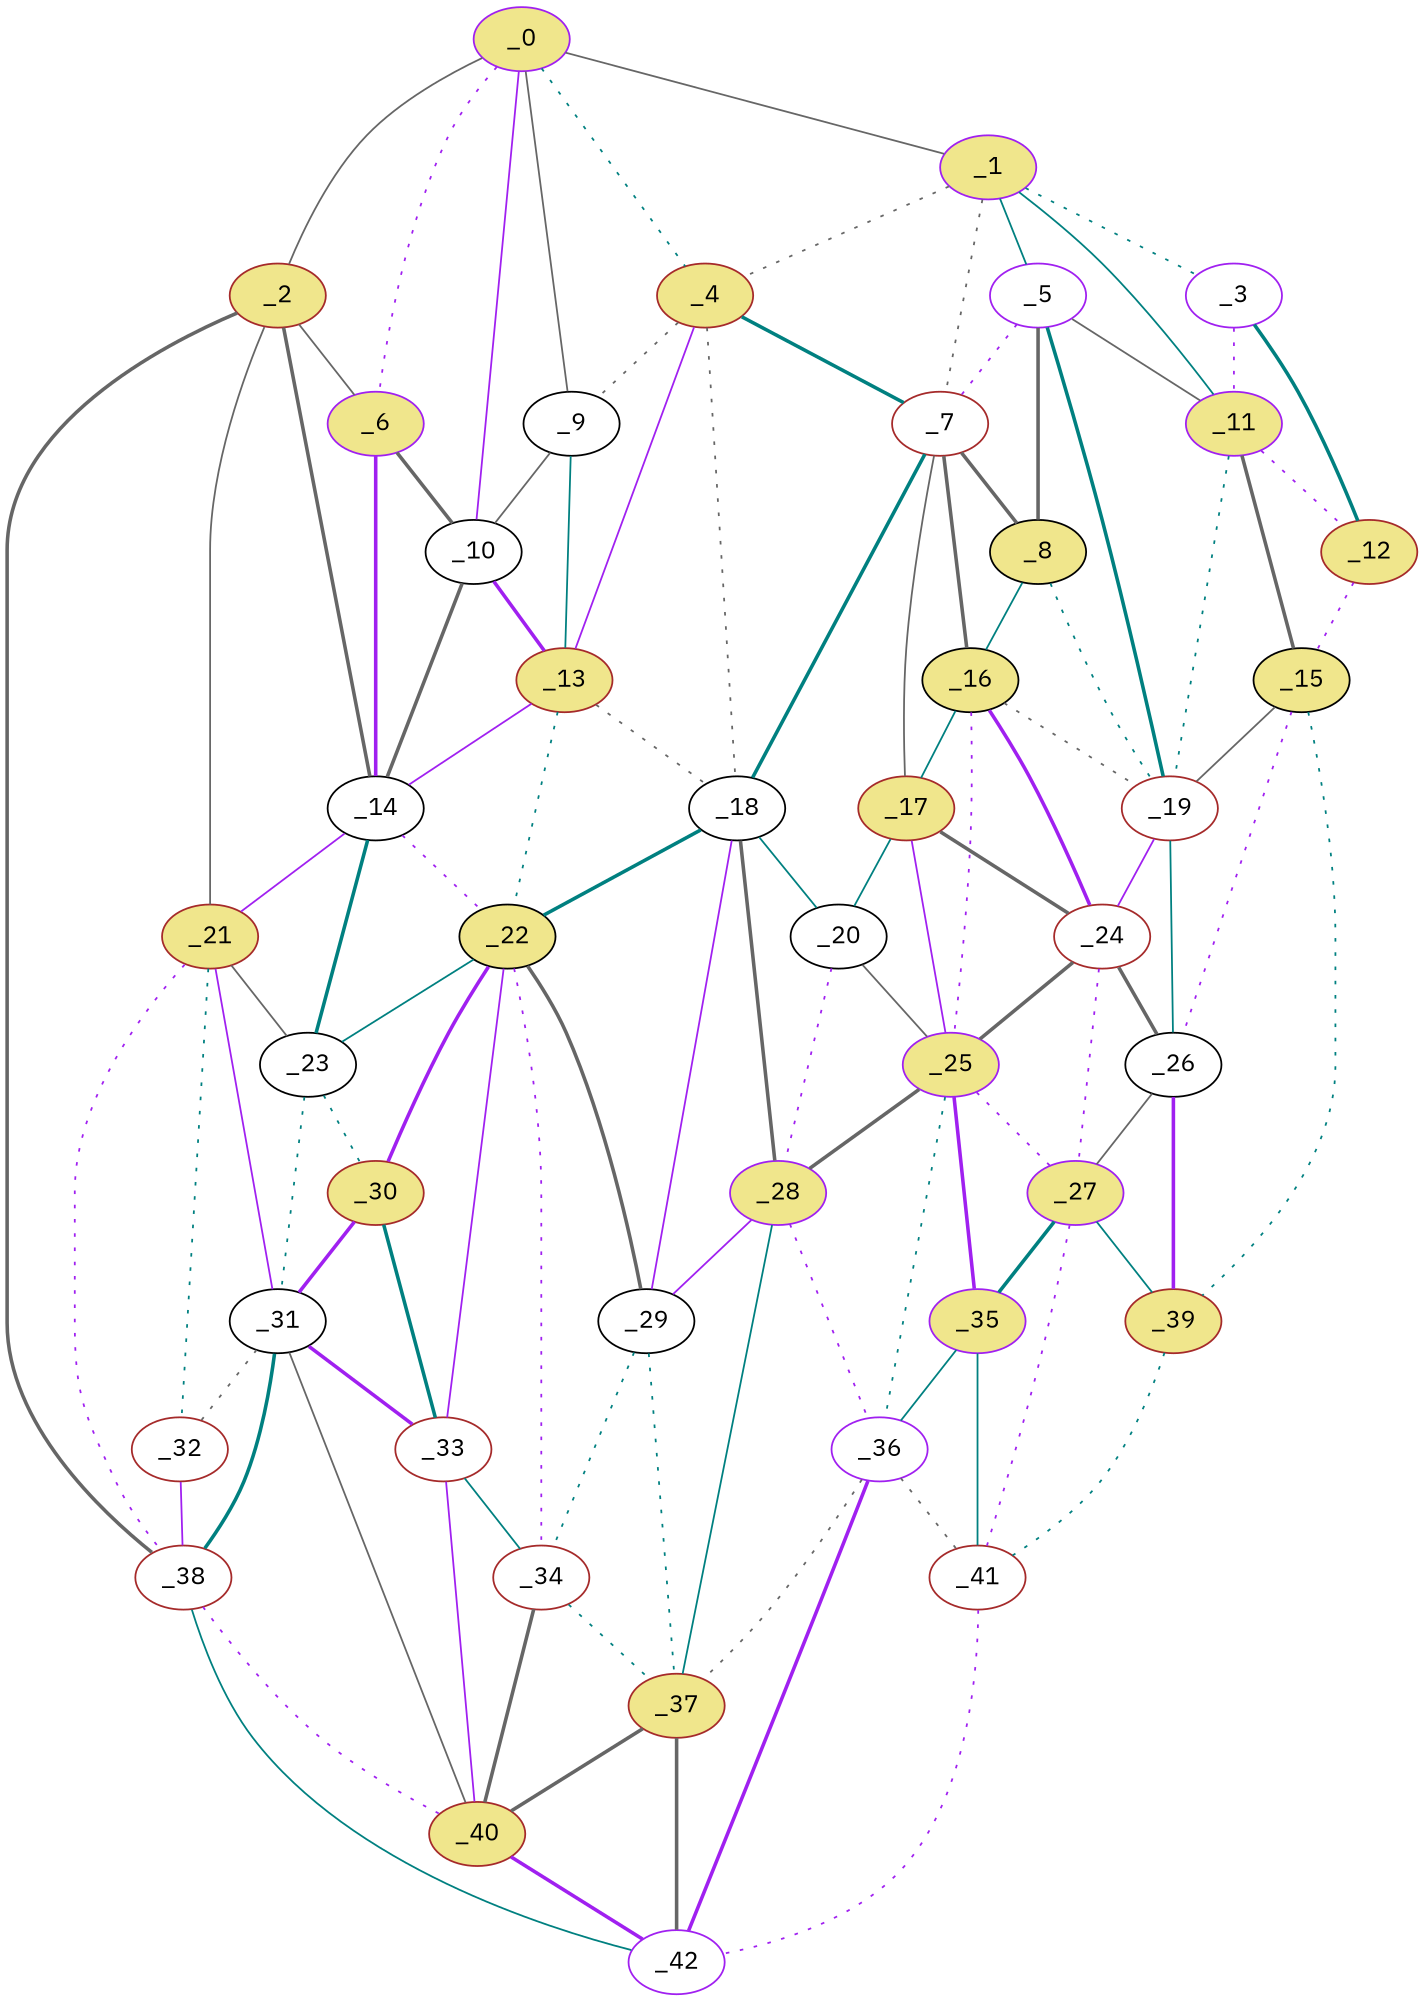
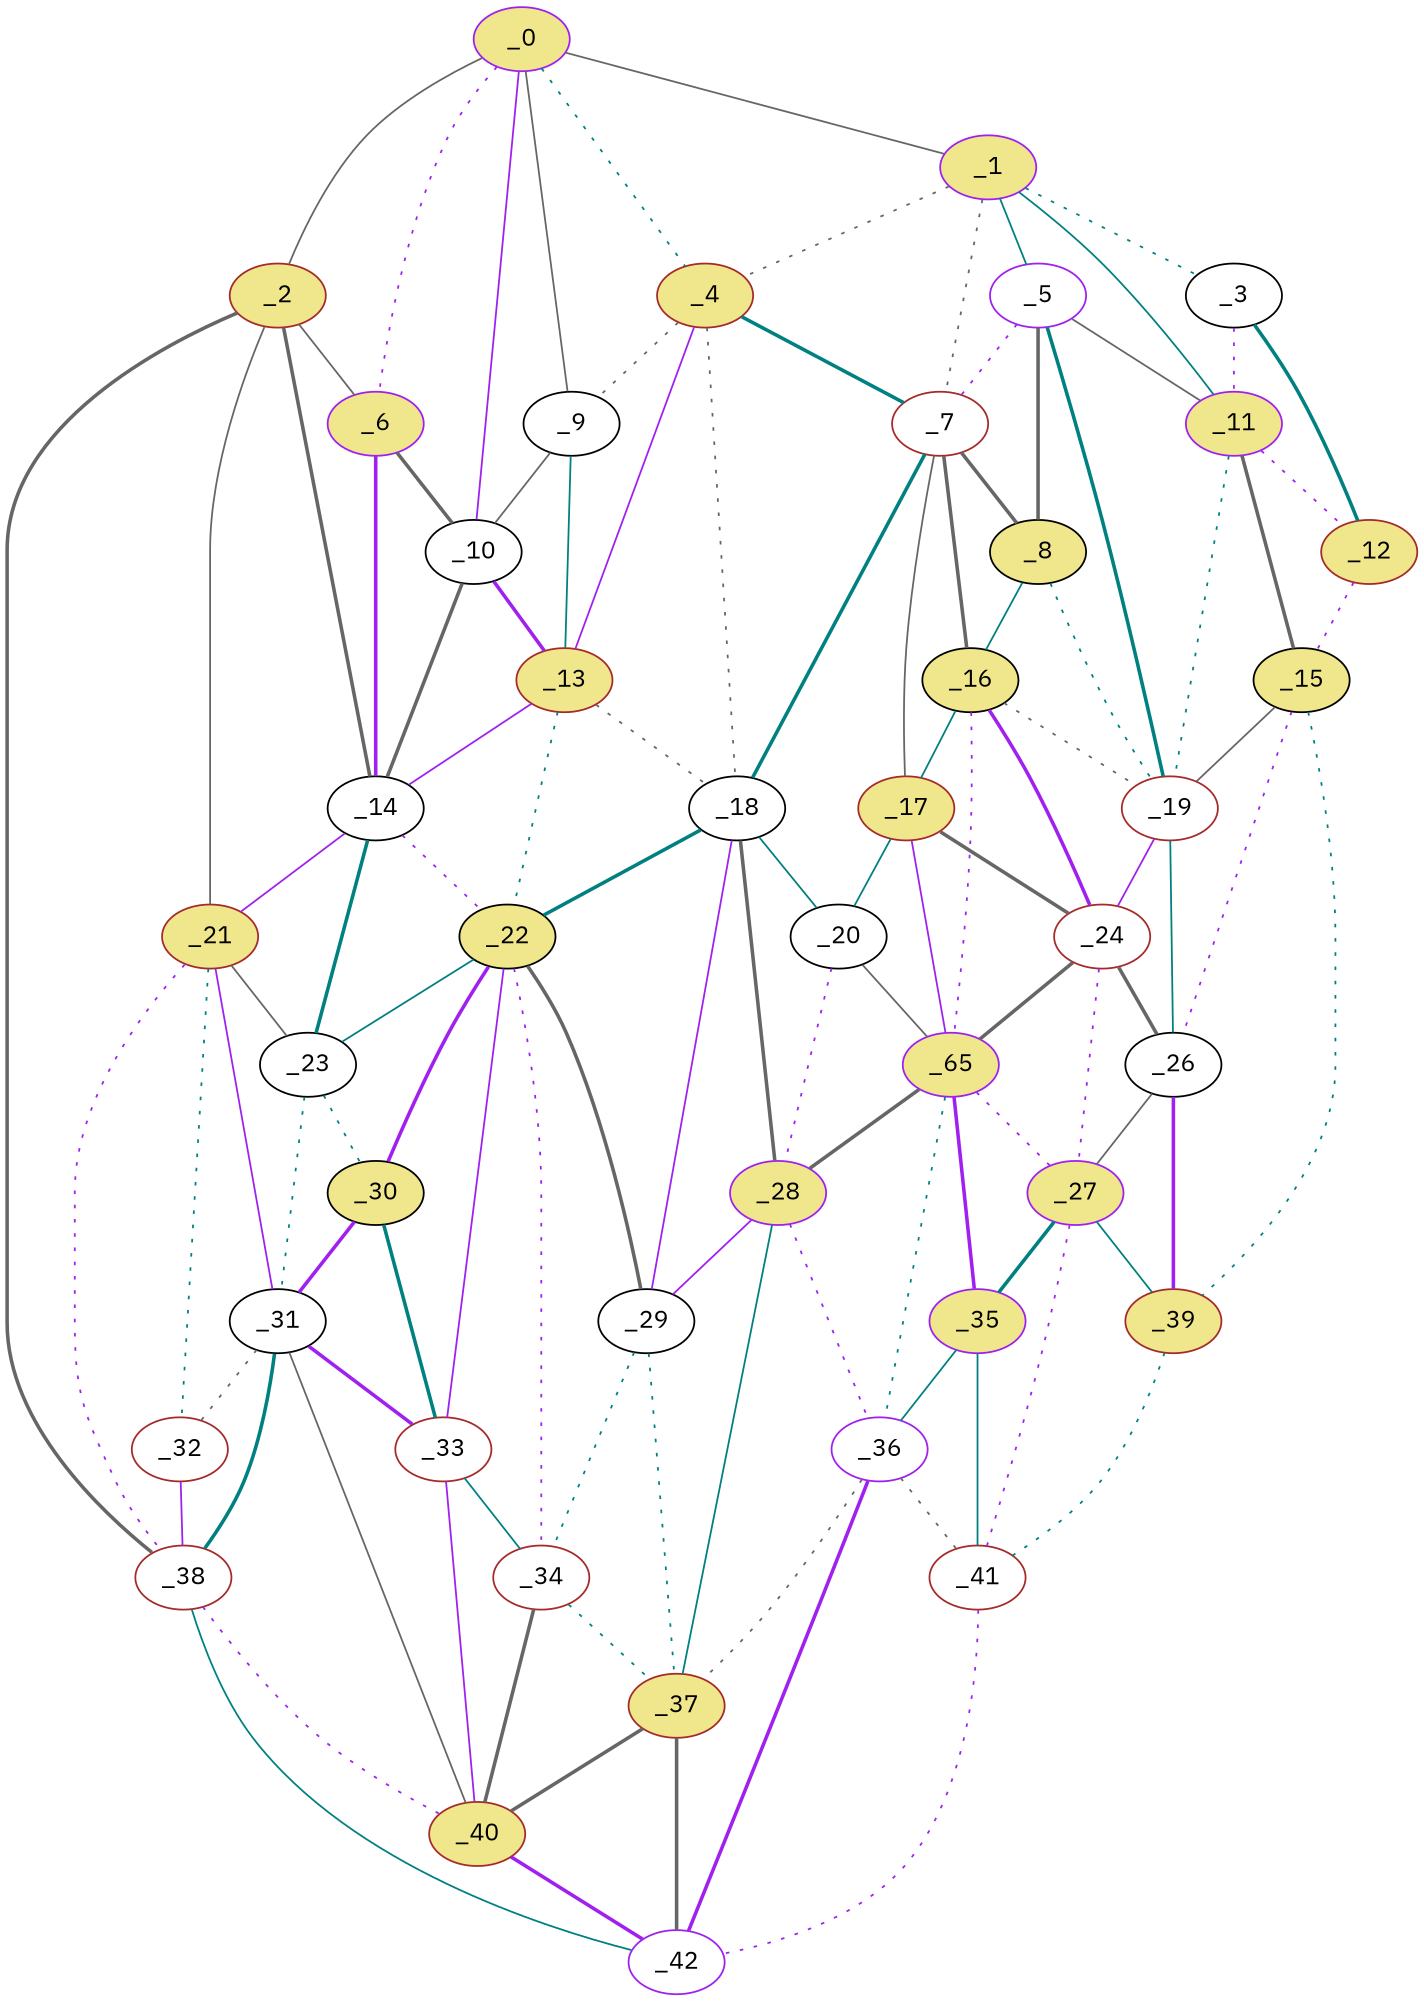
(1234, 296) -> (1234, 296)
(951, 1065) -> (951, 1065)
(376, 1193) -> (376, 1193)
